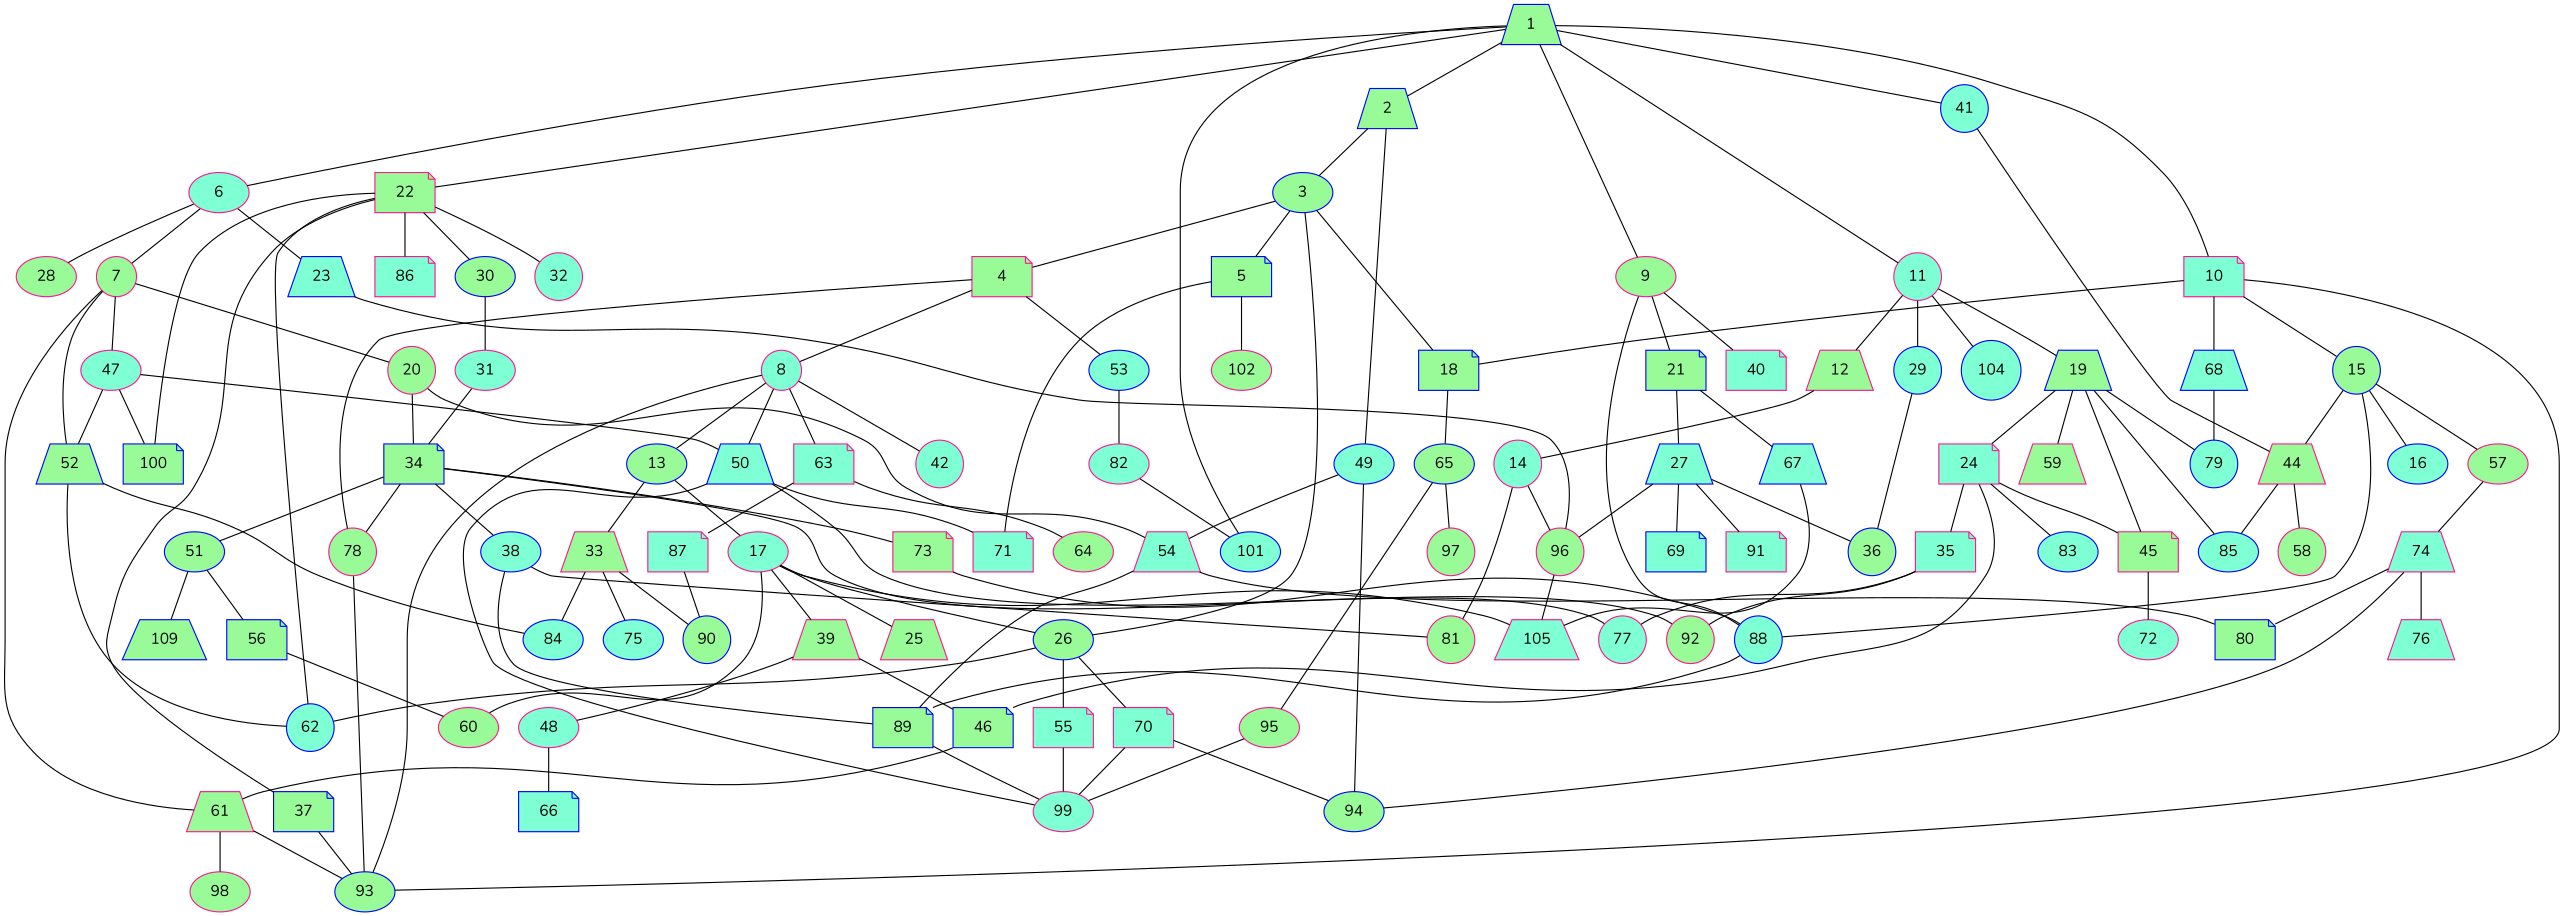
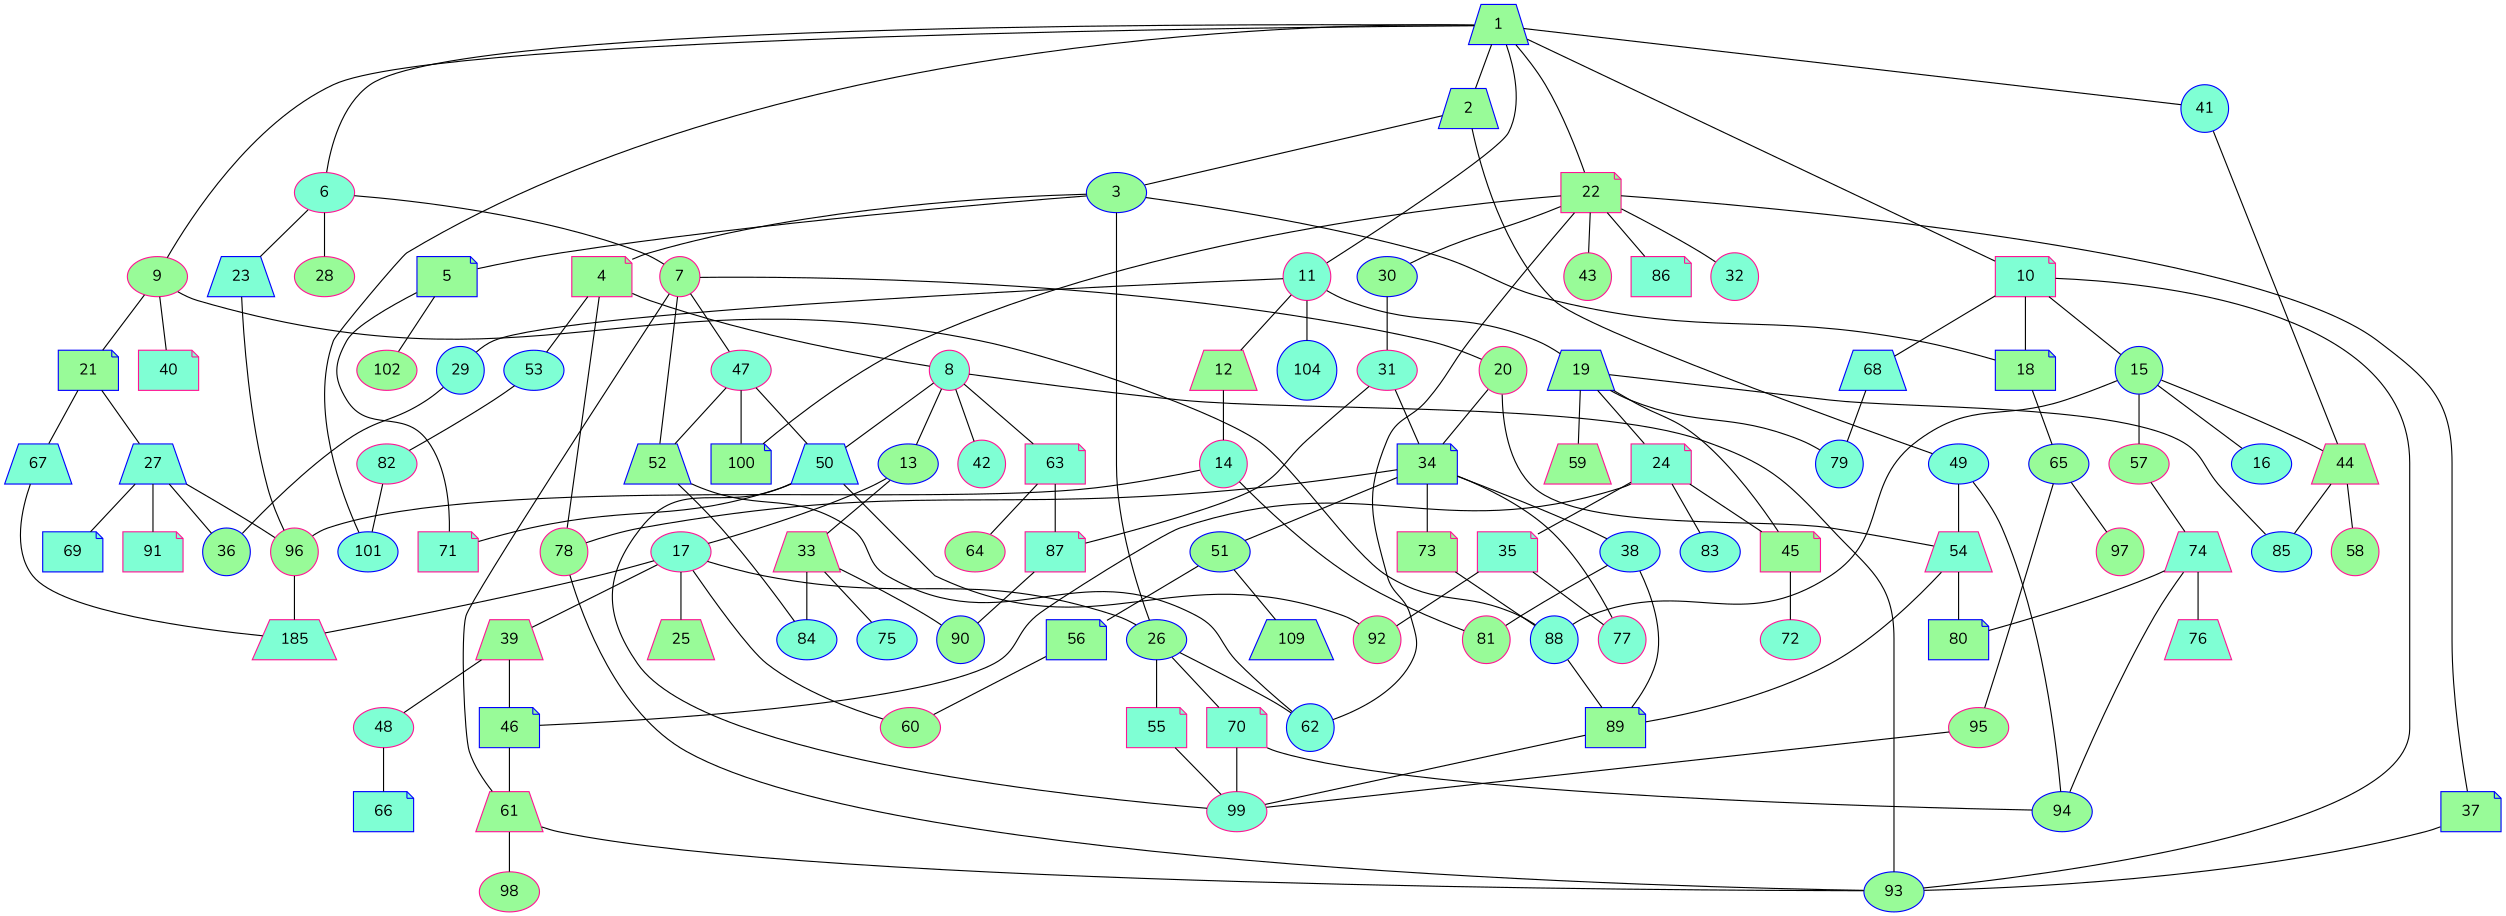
none -> (1588, 277)
none -> (1236, 497)
(1537, 640) -> (294, 640)
